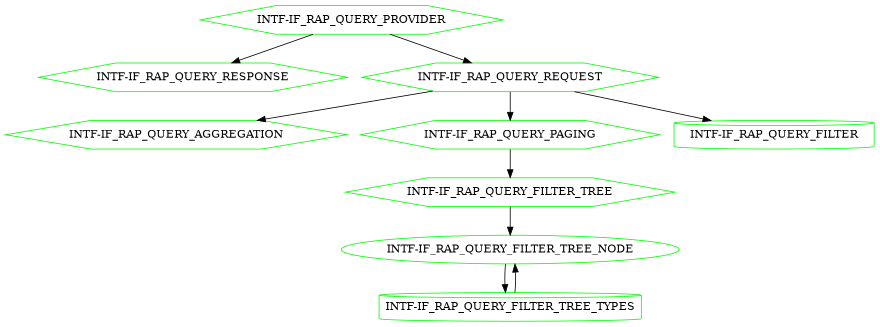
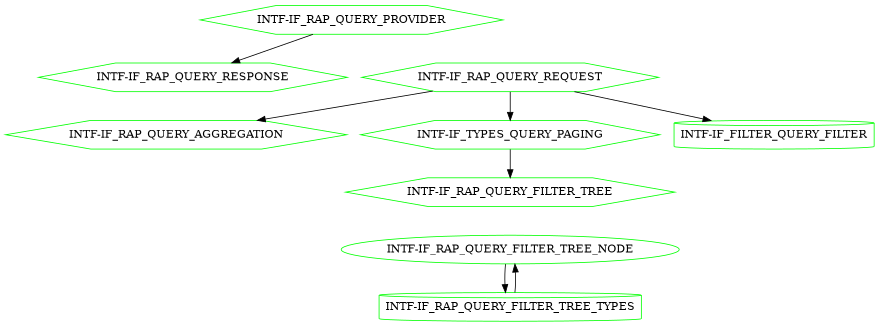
(427, 47) -> none
(510, 135) -> (510, 135)
(774, 135) -> (774, 135)
(510, 217) -> none
